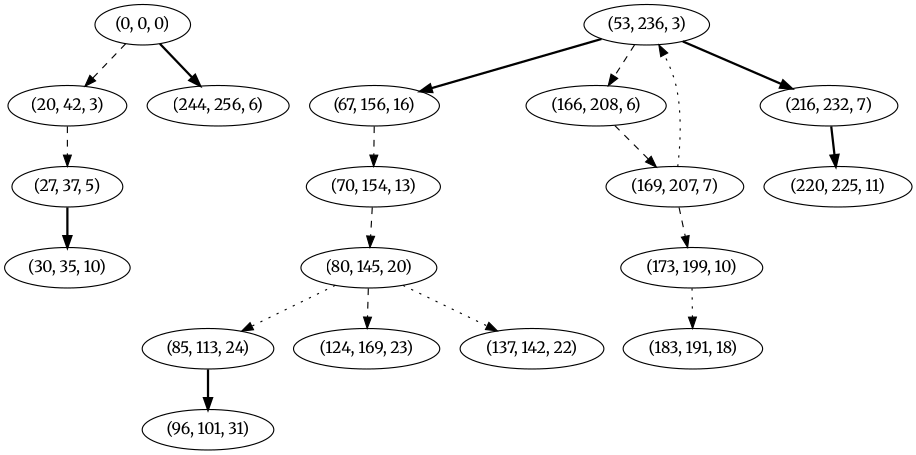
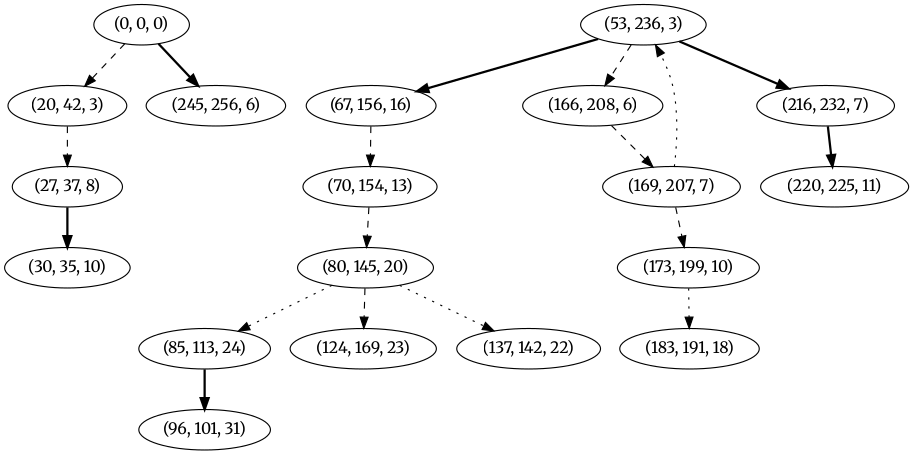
(218, 106) -> (216, 106)
(67, 187) -> (67, 187)
